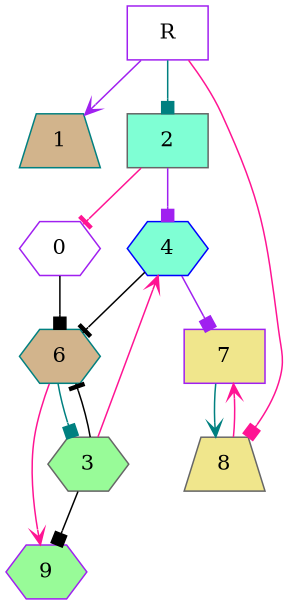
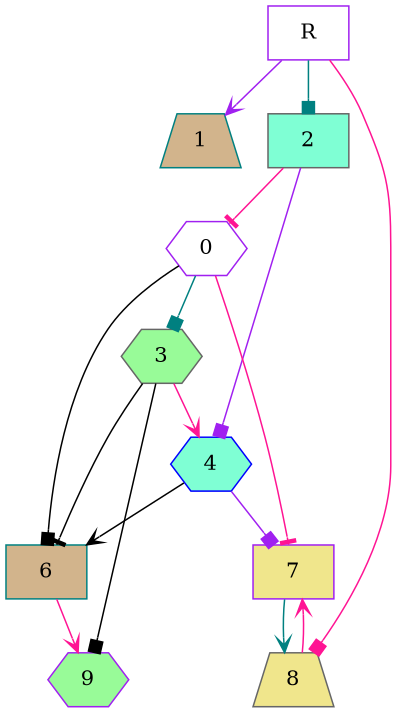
(117, 300) -> (142, 510)
(60, 356) -> (46, 572)
(62, 403) -> (187, 296)
none -> (256, 405)
